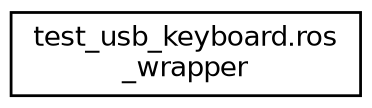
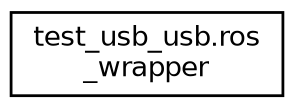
(186, 54) -> (147, 54)
